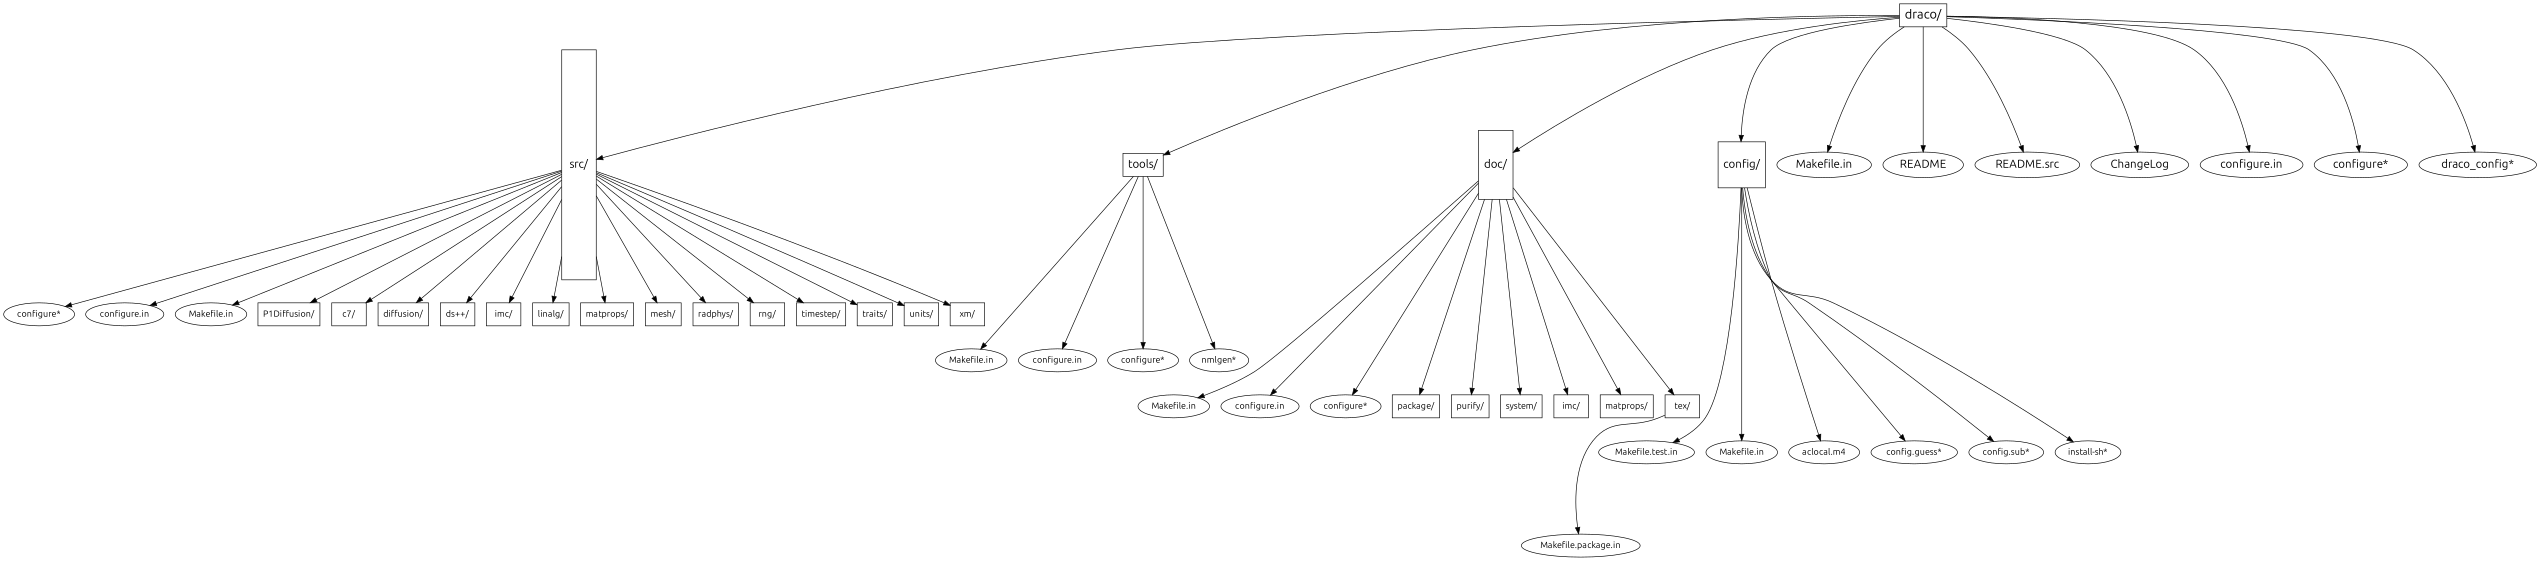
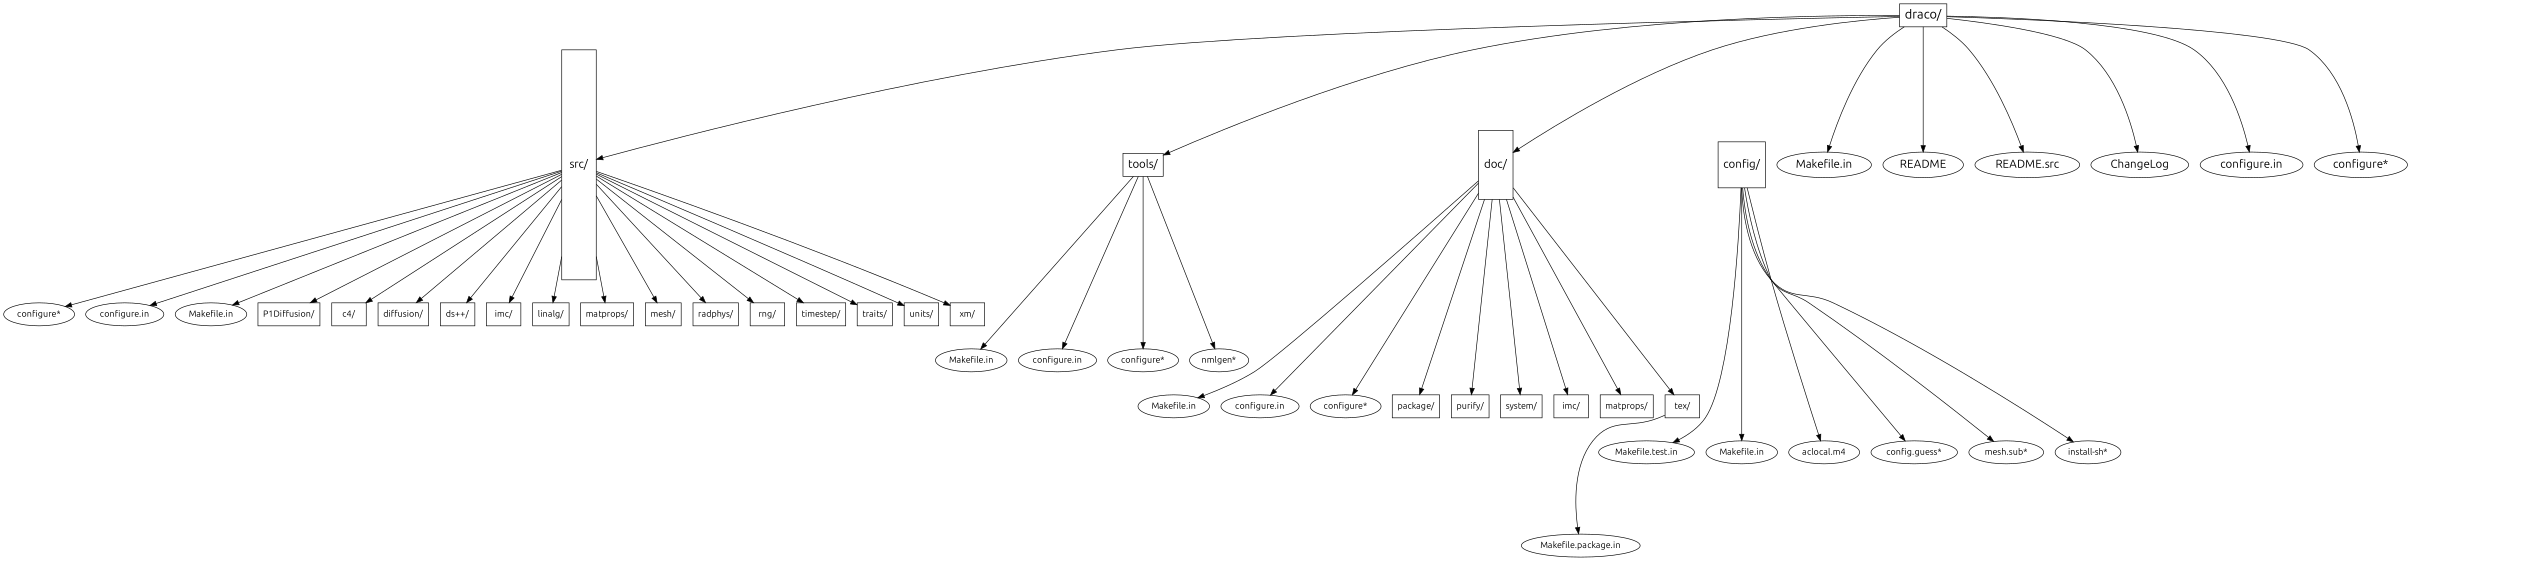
(1789, 40) -> none
(2478, 165) -> none
(349, 314) -> (349, 314)
(2006, 452) -> (2006, 452)
